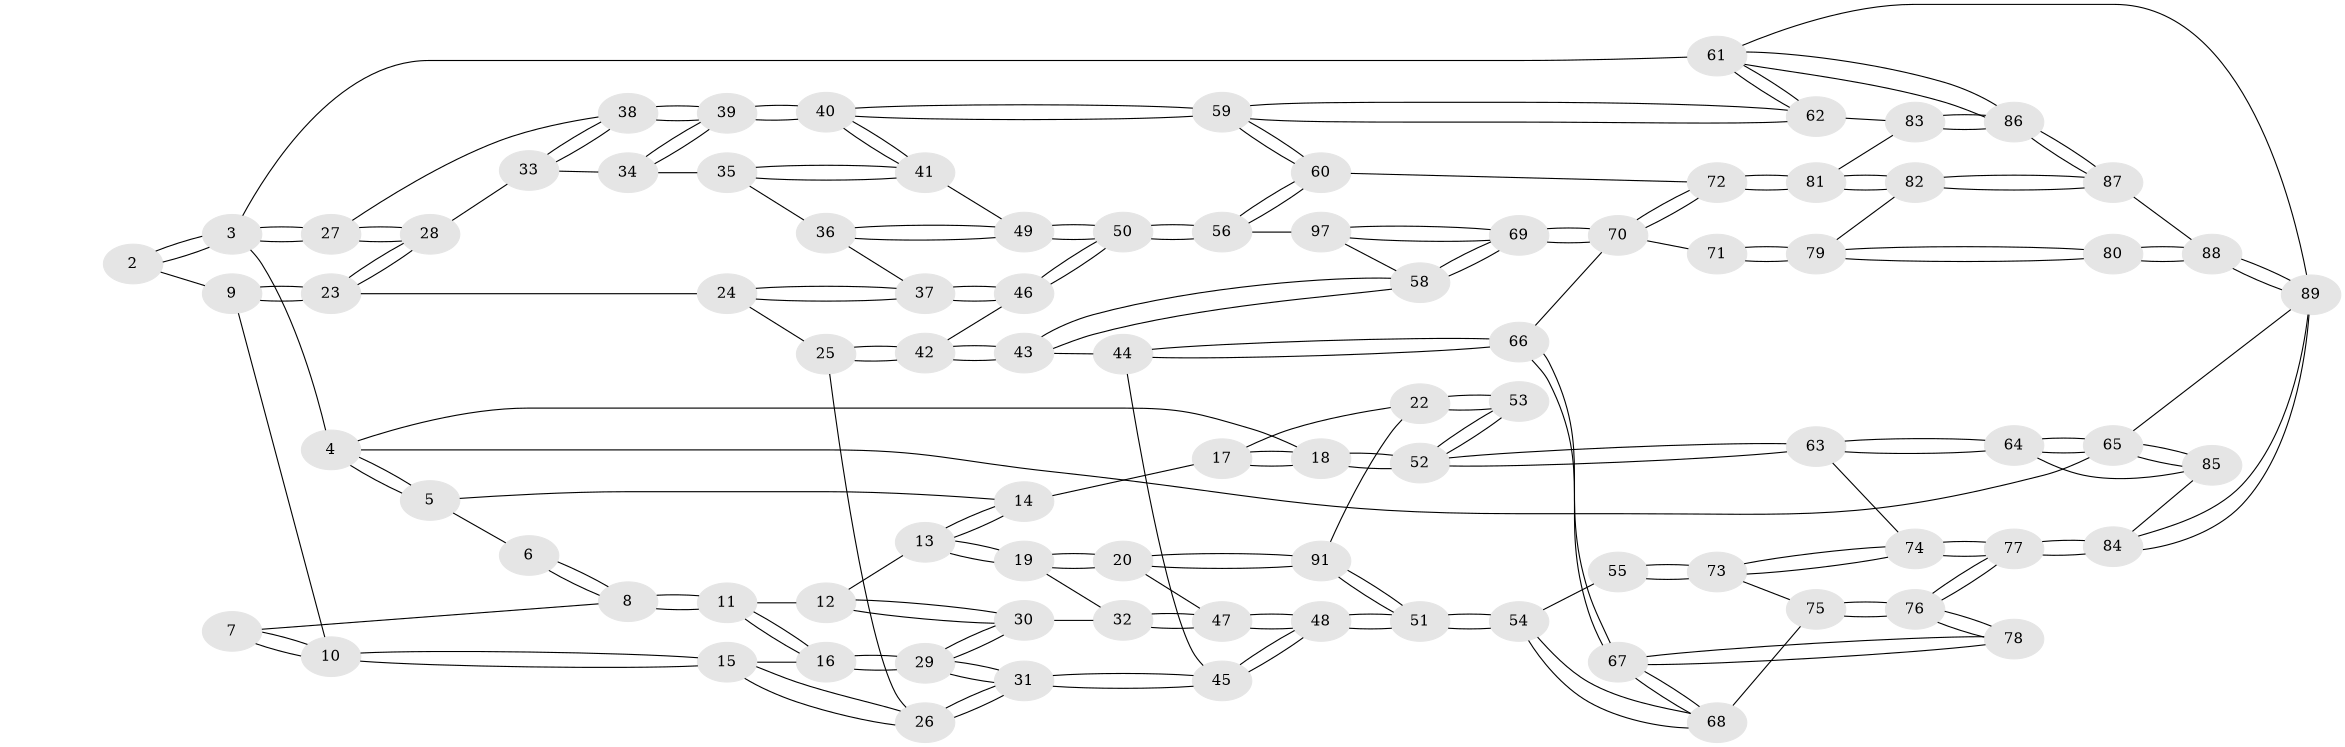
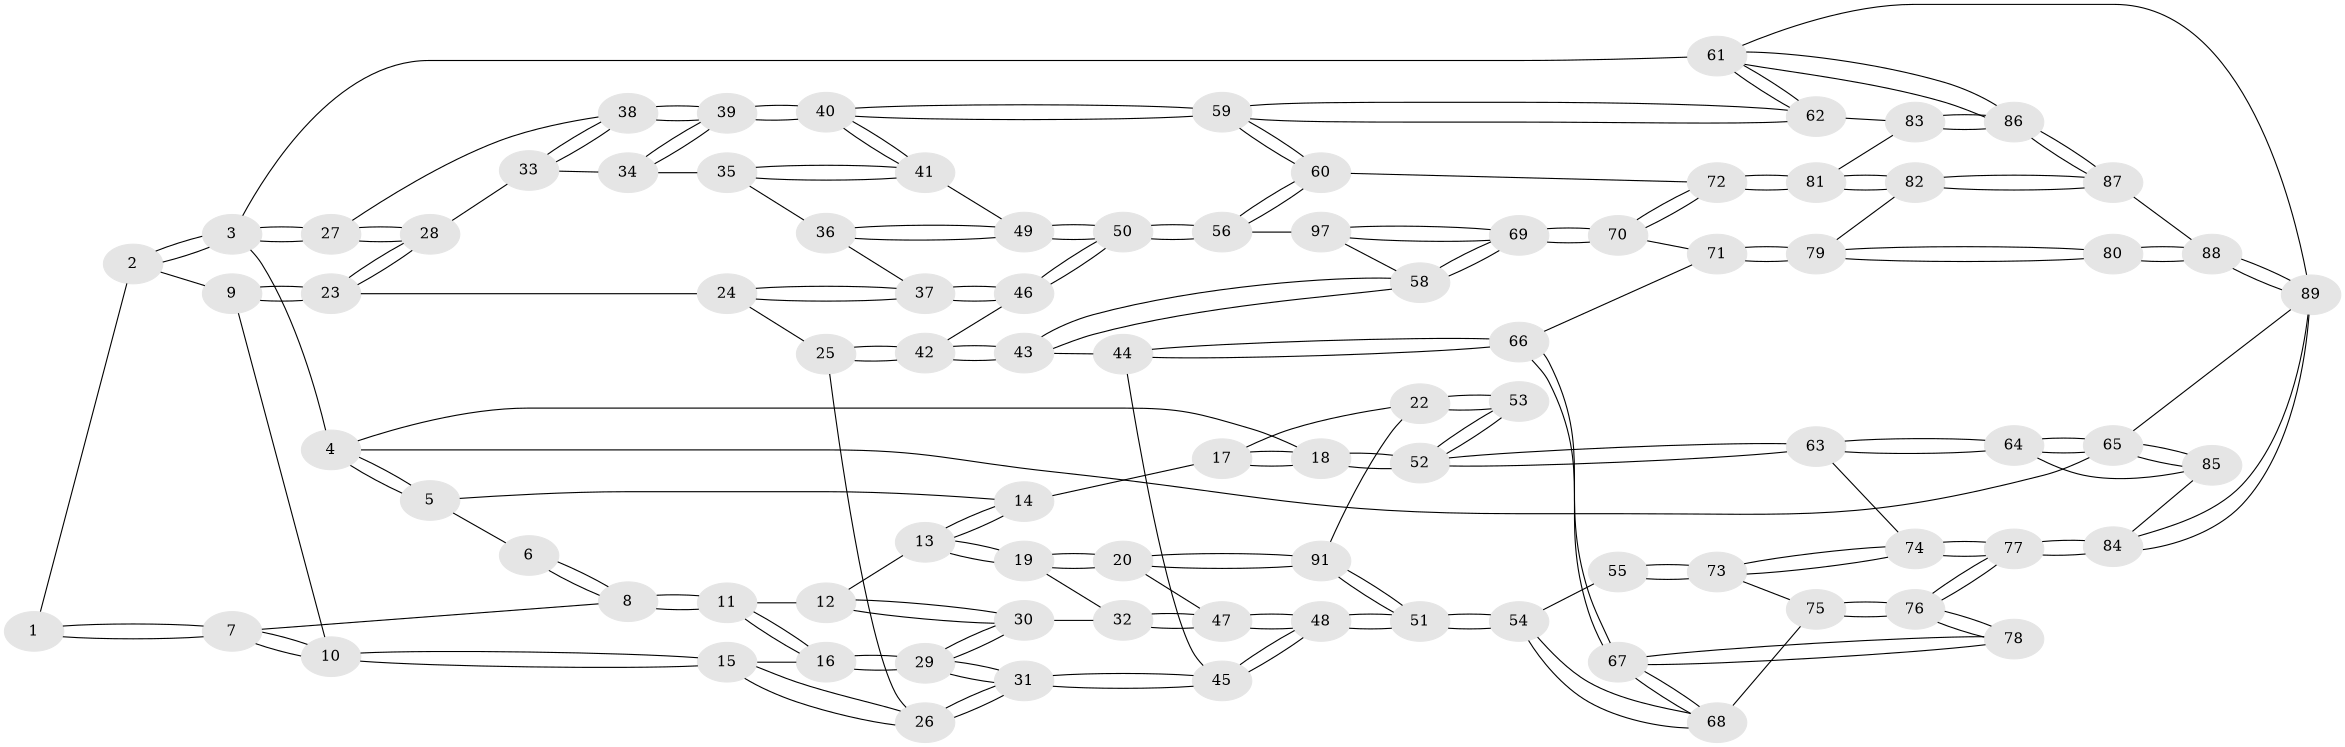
(1569, 289) -> (1618, 298)
none -> (34, 631)
